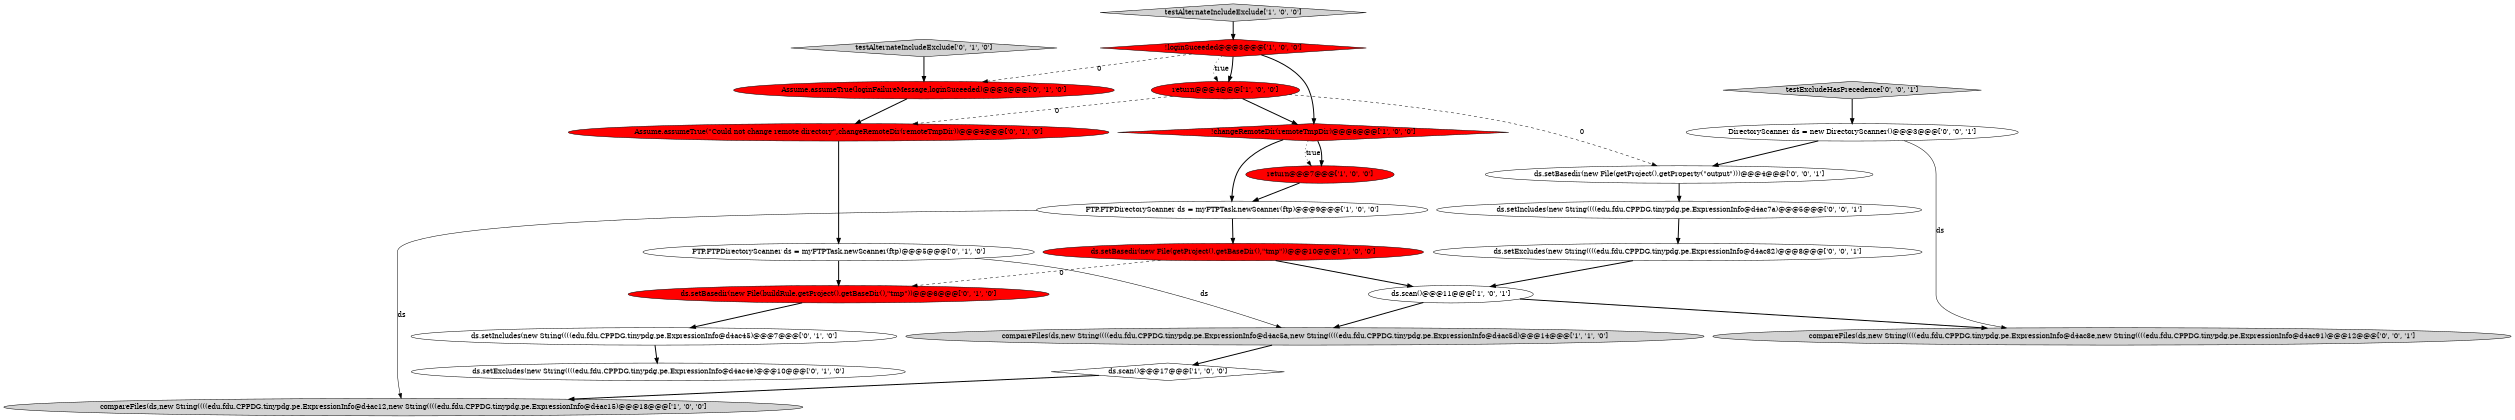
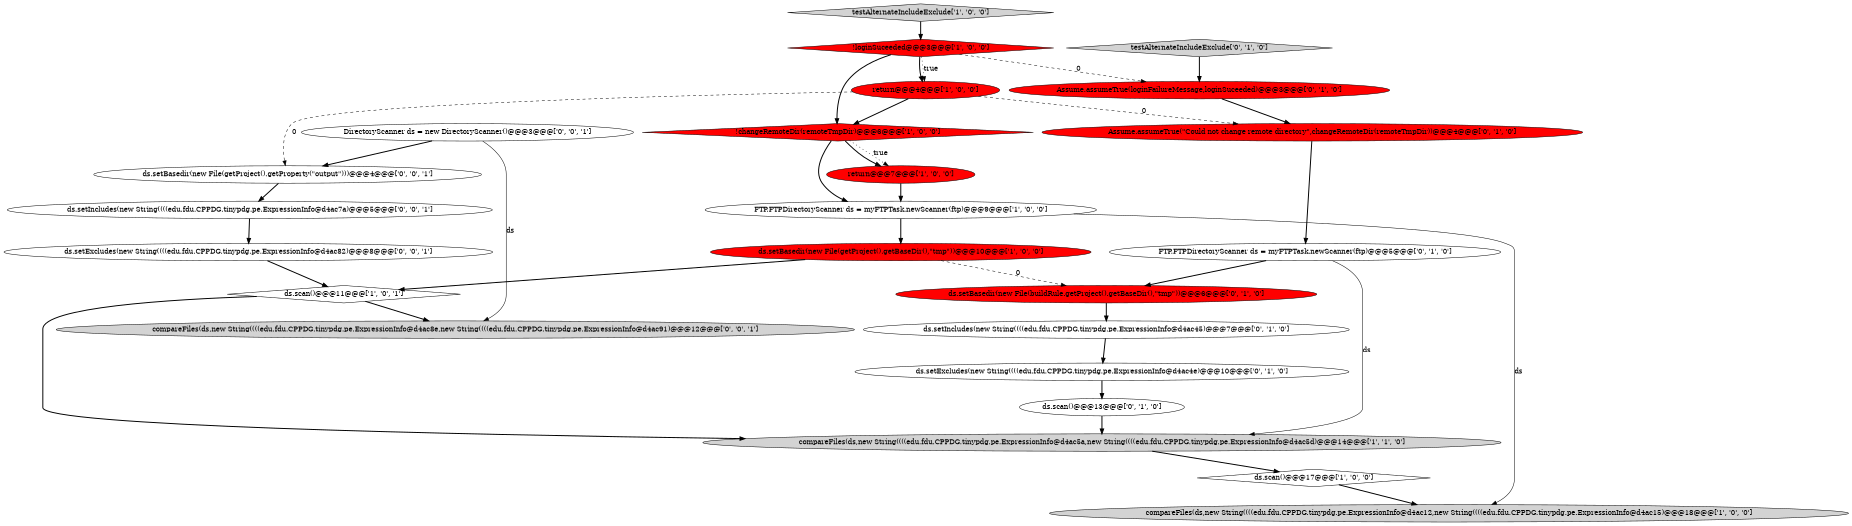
(1852, 90) -> none
(1451, 294) -> (344, 294)
none -> (1102, 407)
